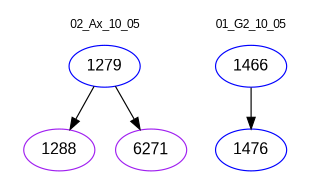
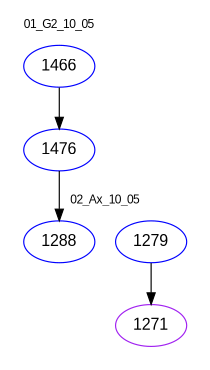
(85, 103) -> (59, 197)
(59, 150) -> (59, 242)
(151, 150) -> (151, 326)
